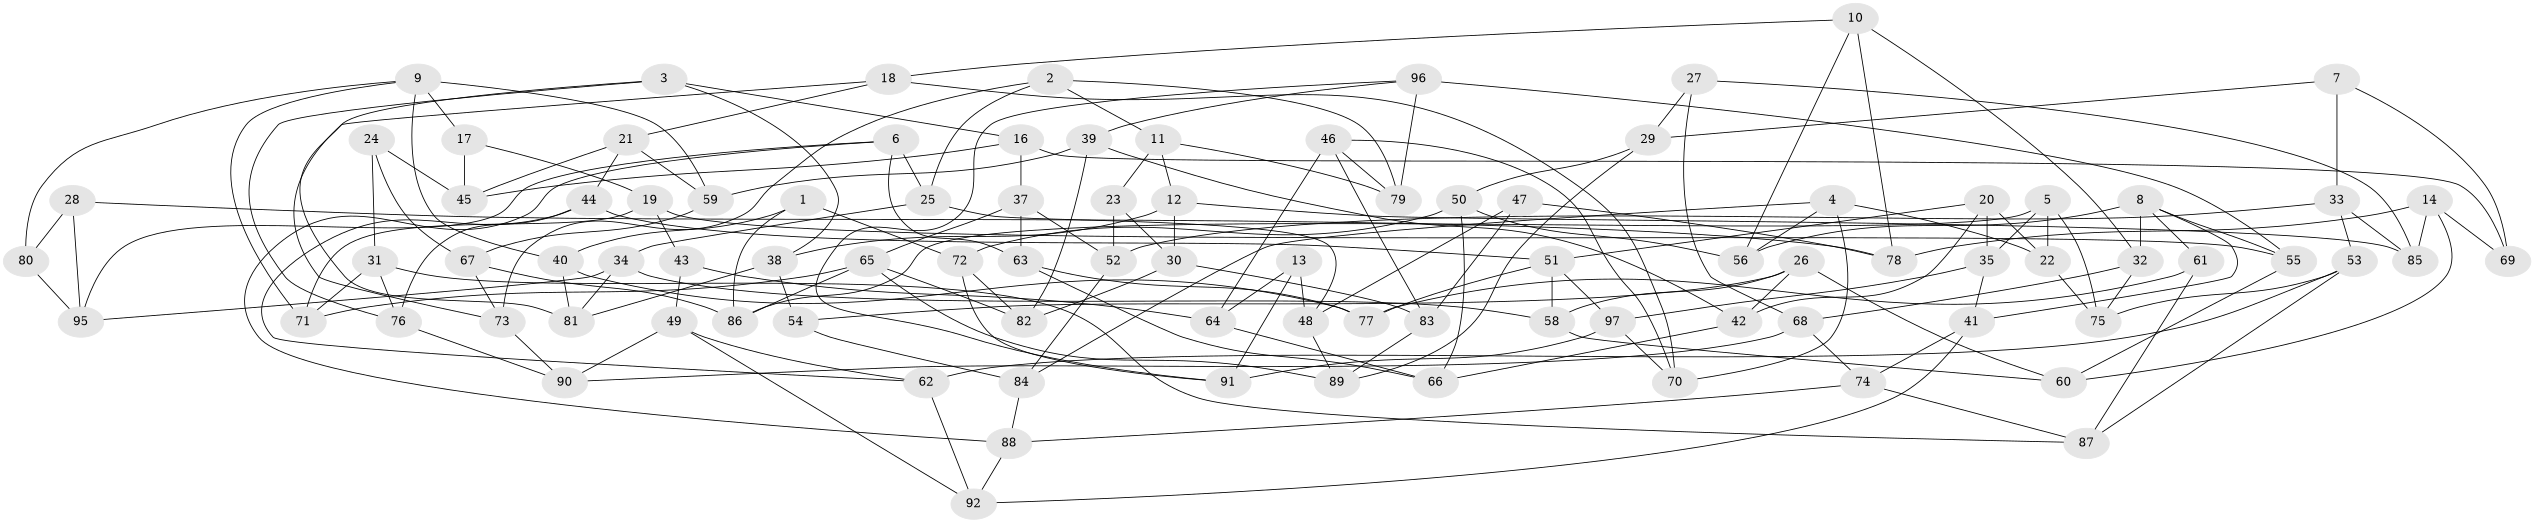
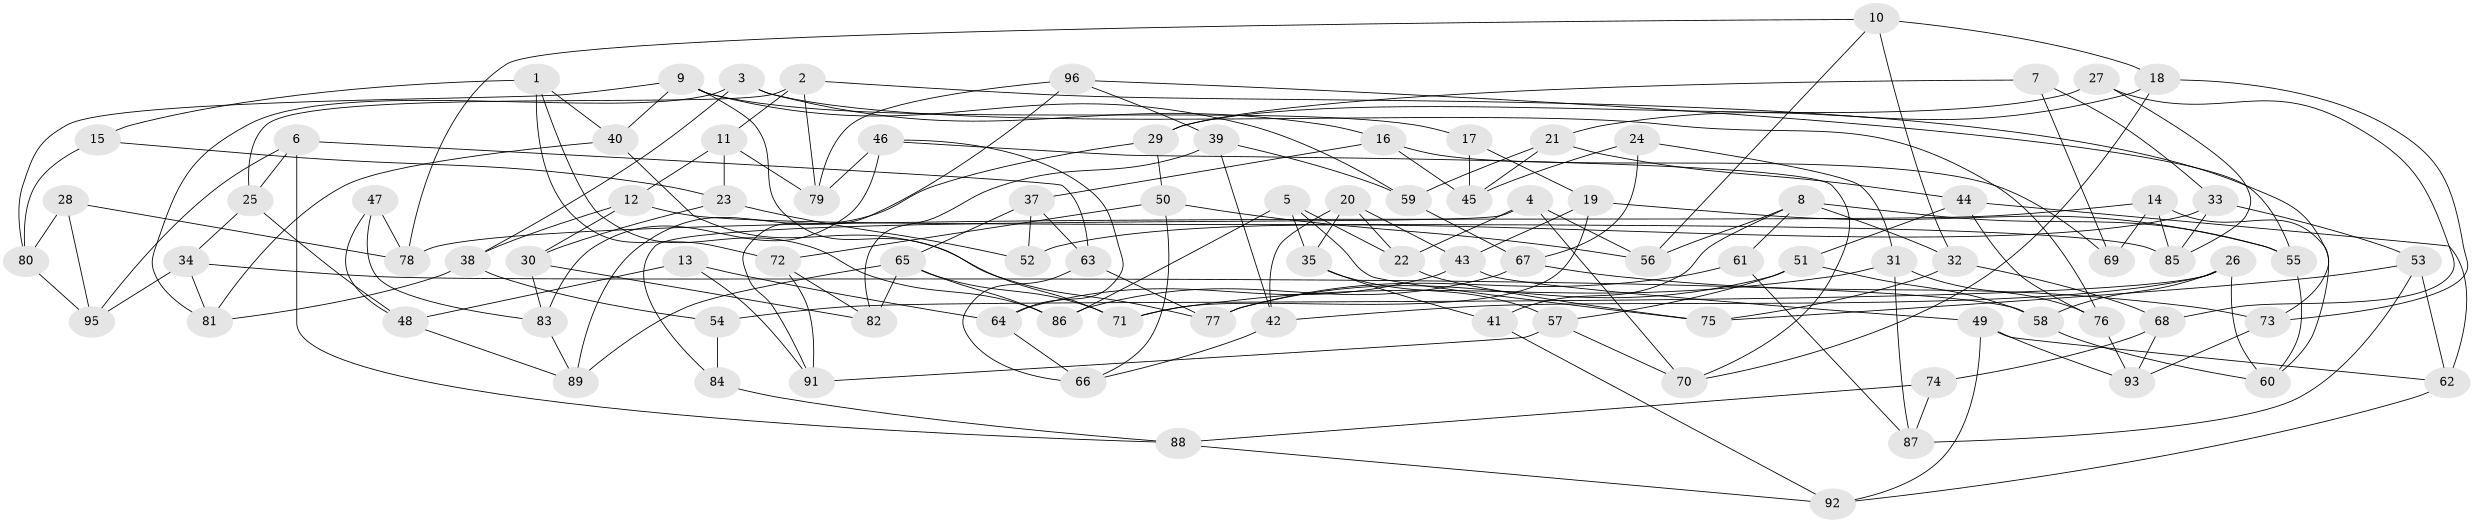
none -> (98, 140)
(1770, 231) -> (1417, 237)
(1068, 322) -> none
(1613, 322) -> (1555, 322)
(1927, 347) -> none
(565, 383) -> (2132, 383)
